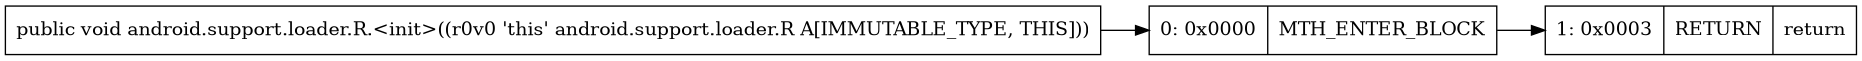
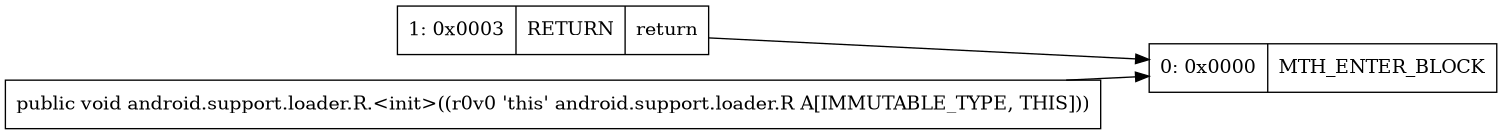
(1514, 30) -> (922, 48)
